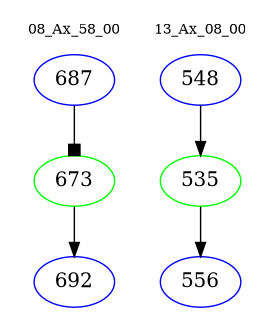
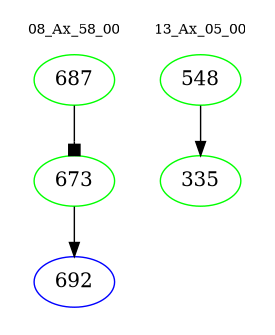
(201, 30) -> (201, 30)
(74, 80) -> (74, 80)
(201, 80) -> (201, 80)
(201, 181) -> (201, 181)
(201, 282) -> none
